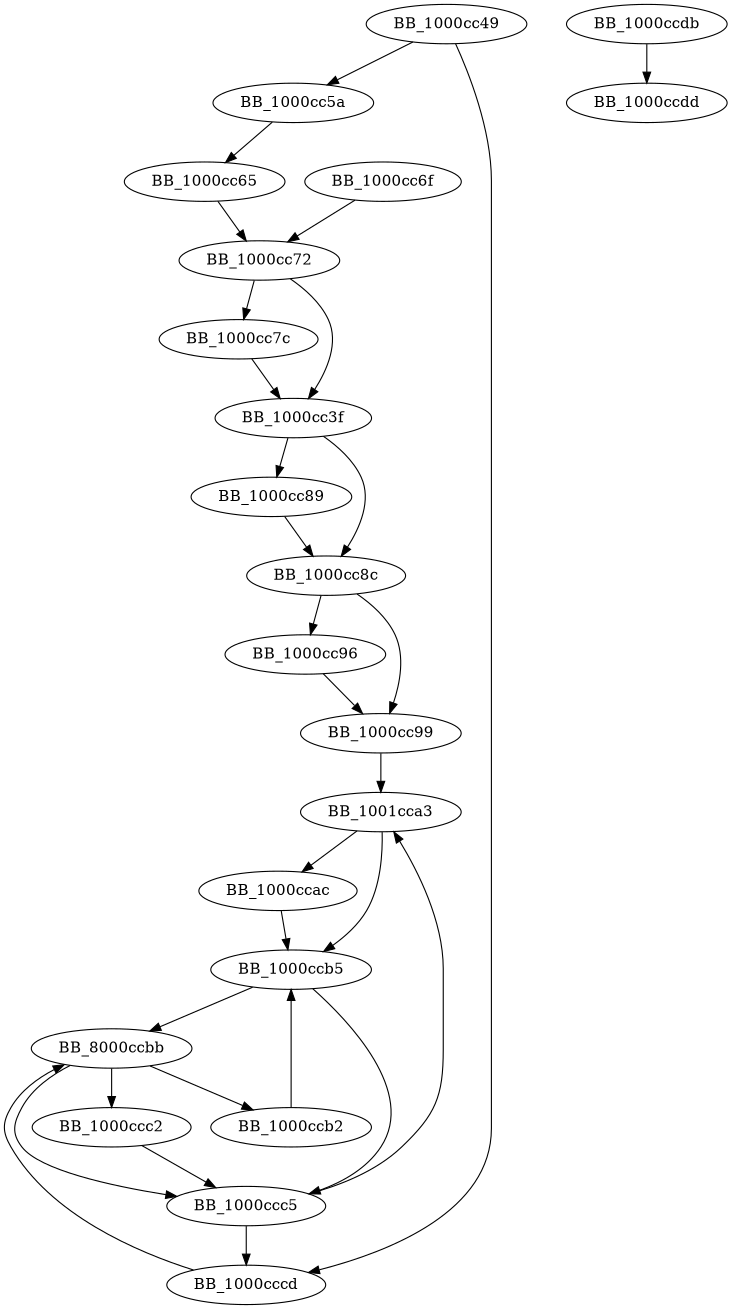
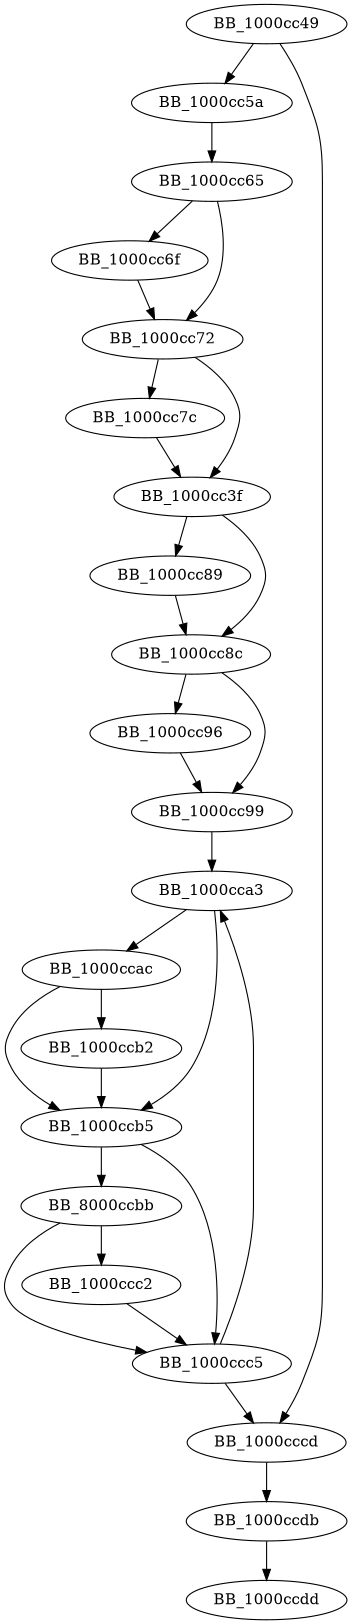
none -> (175, 217)
(381, 812) -> (212, 891)
(196, 1086) -> (101, 1004)
(51, 1195) -> (267, 1477)
